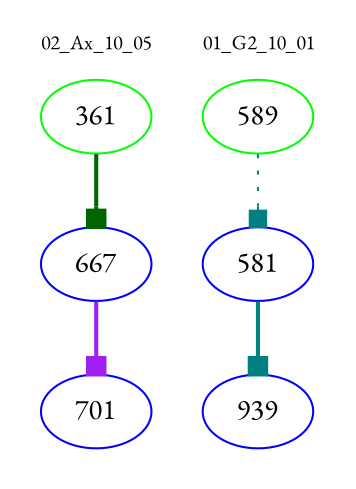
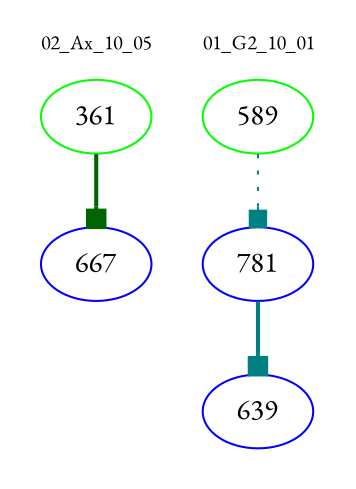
(258, 264) -> (258, 264)
(96, 411) -> none
(258, 411) -> (258, 411)
